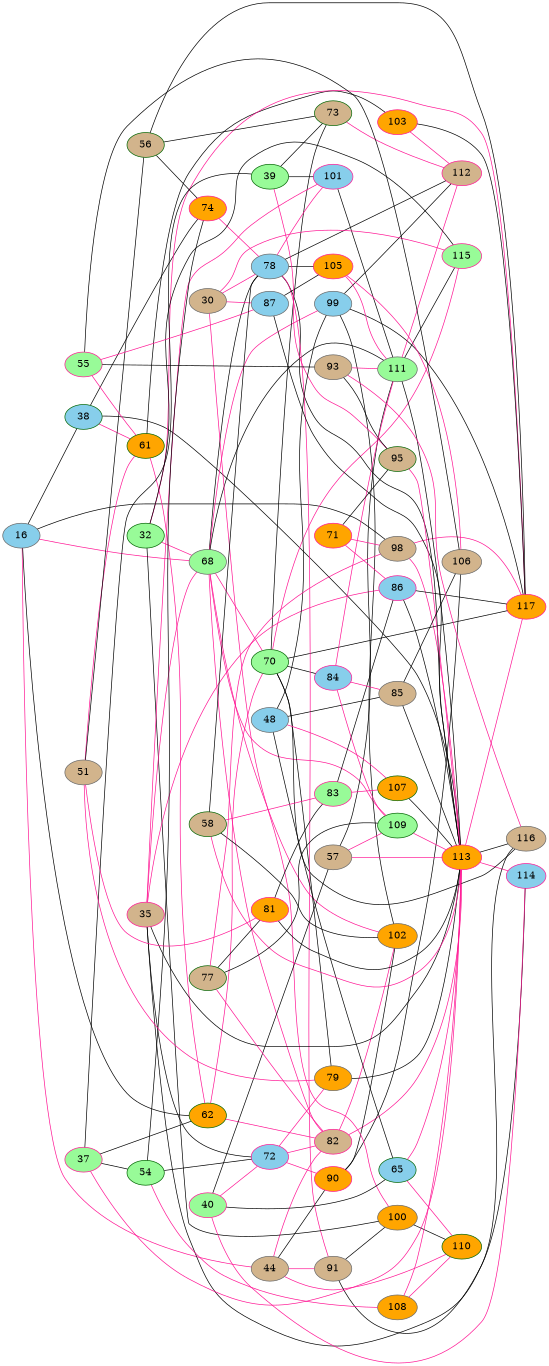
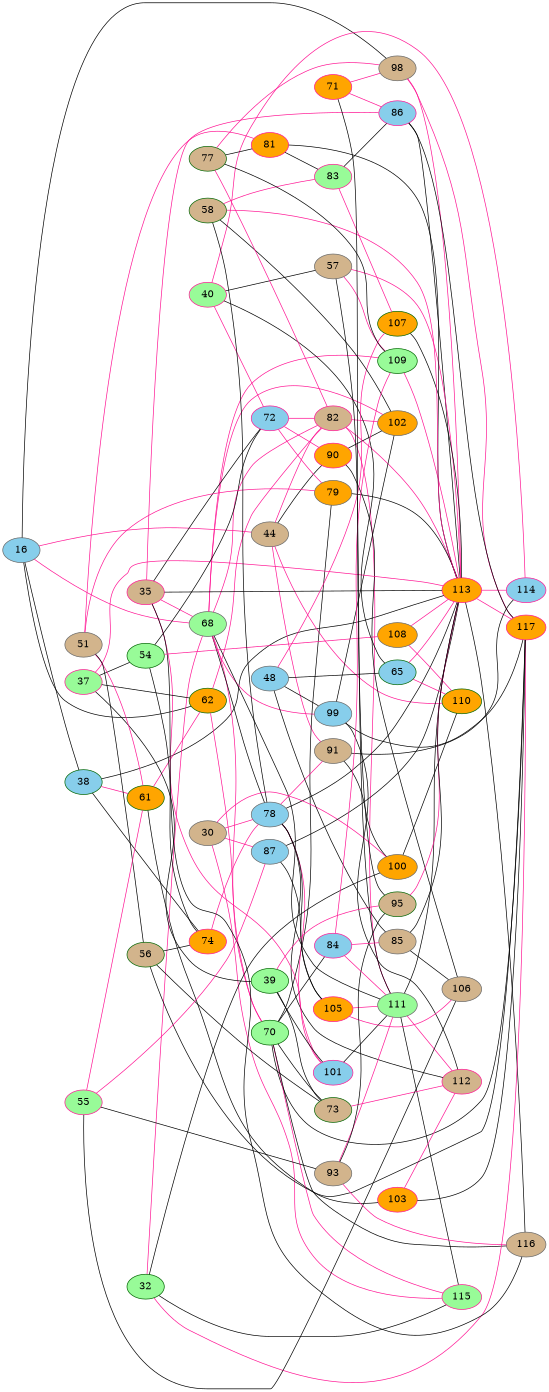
none -> (373, 709)
